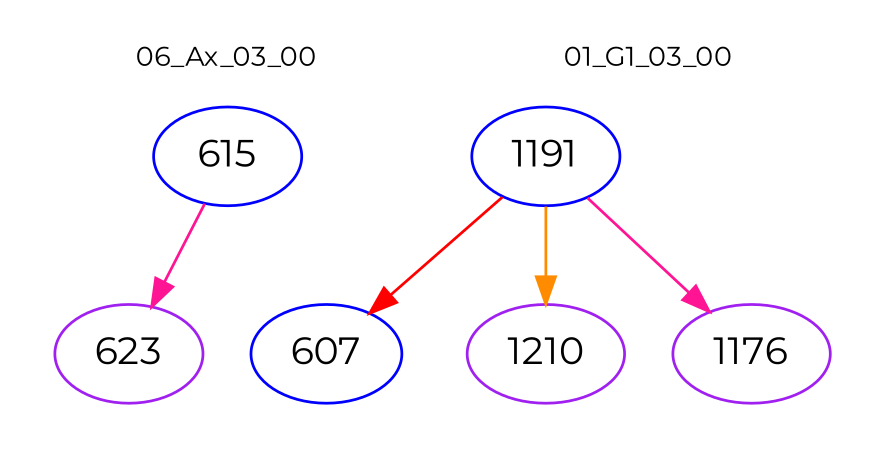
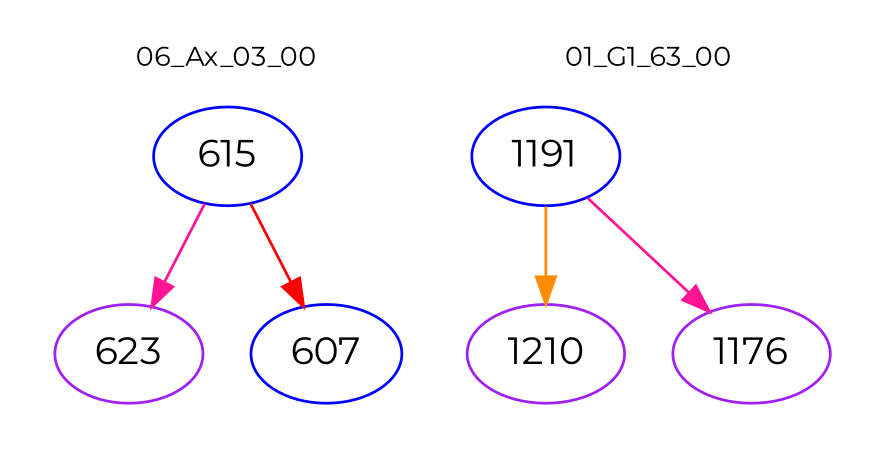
(649, 59) -> (649, 59)
(463, 231) -> (271, 243)
